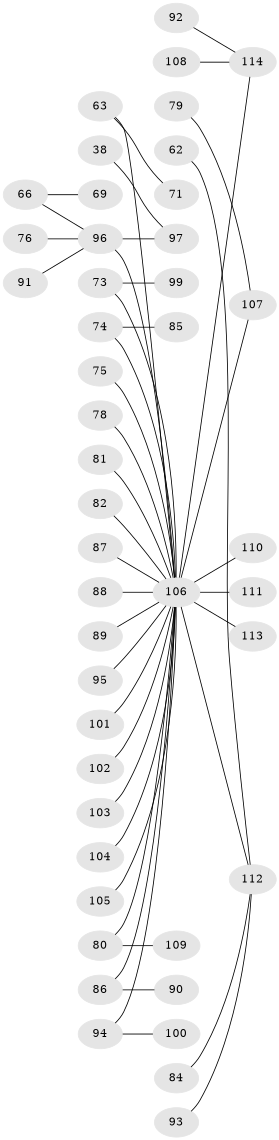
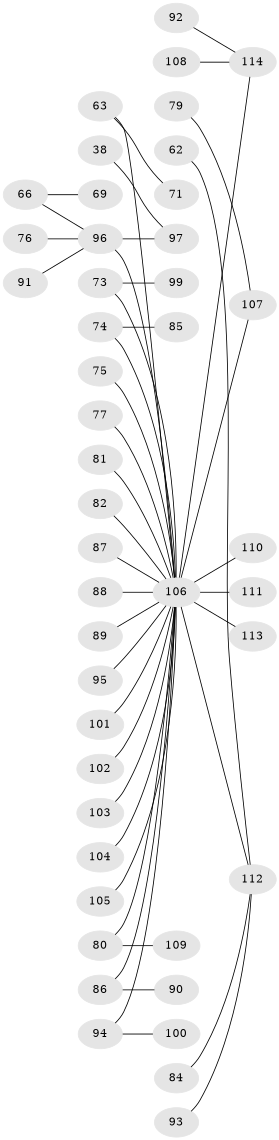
(100, 416) -> (100, 416)
